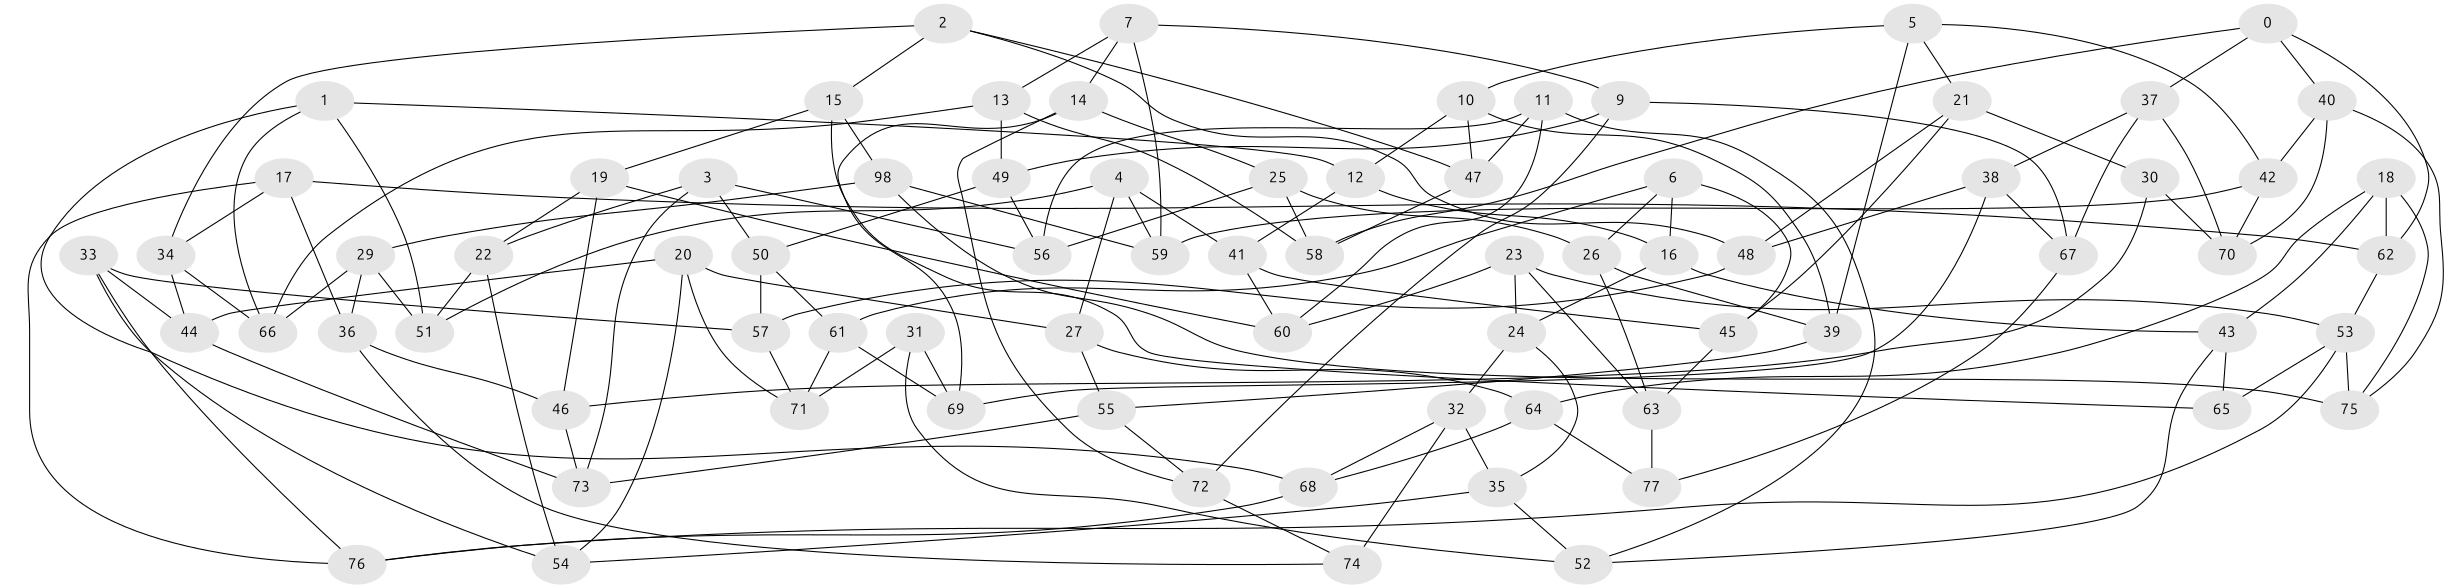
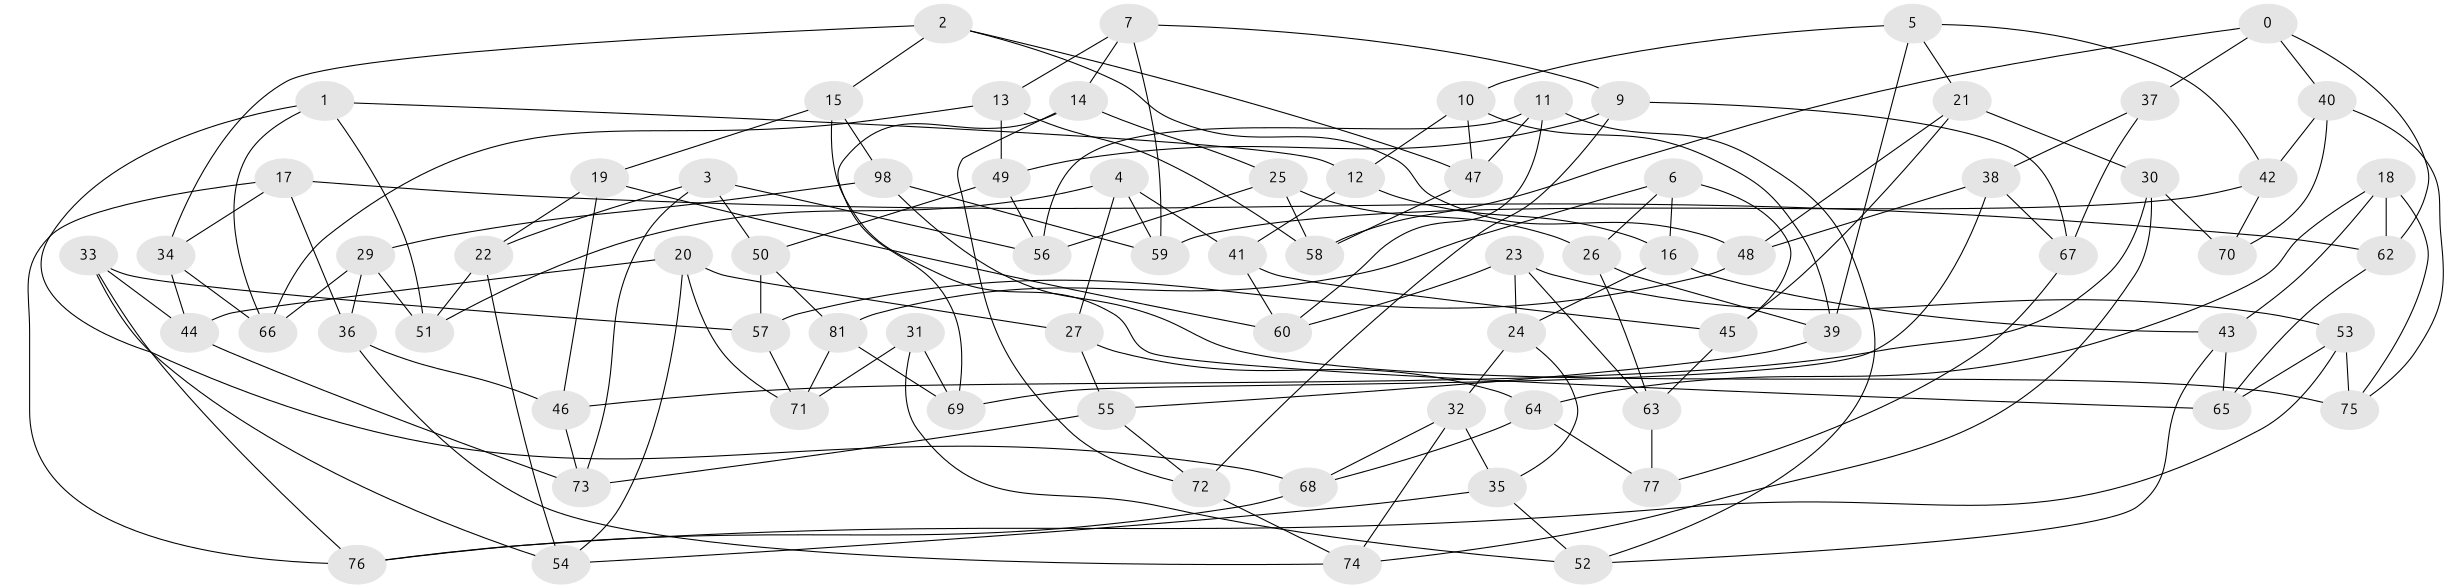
(2197, 175) -> none
(2366, 294) -> (2291, 328)
(838, 333) -> (838, 333)
none -> (1828, 473)
